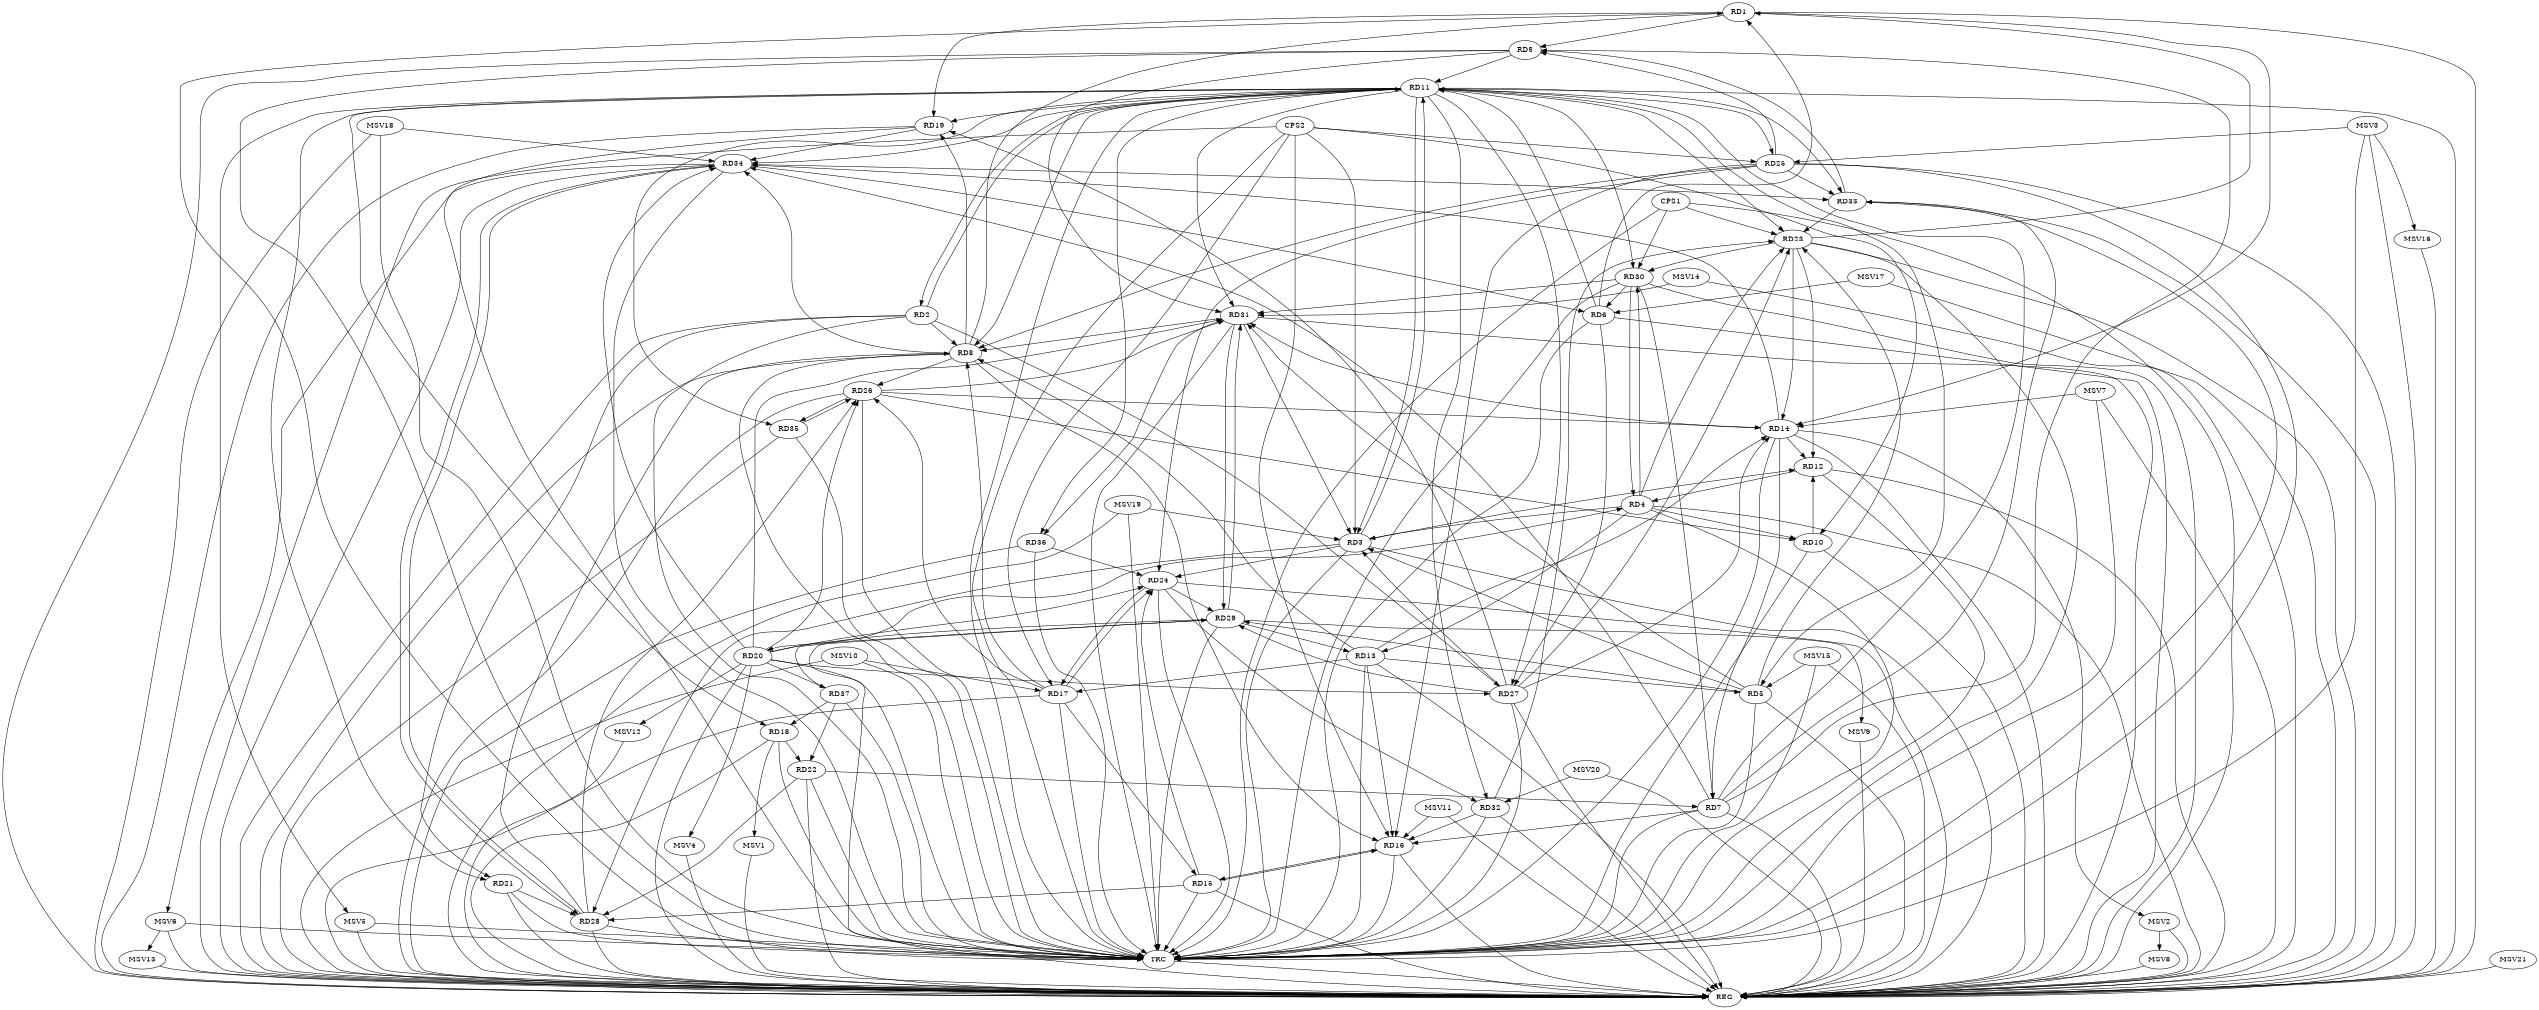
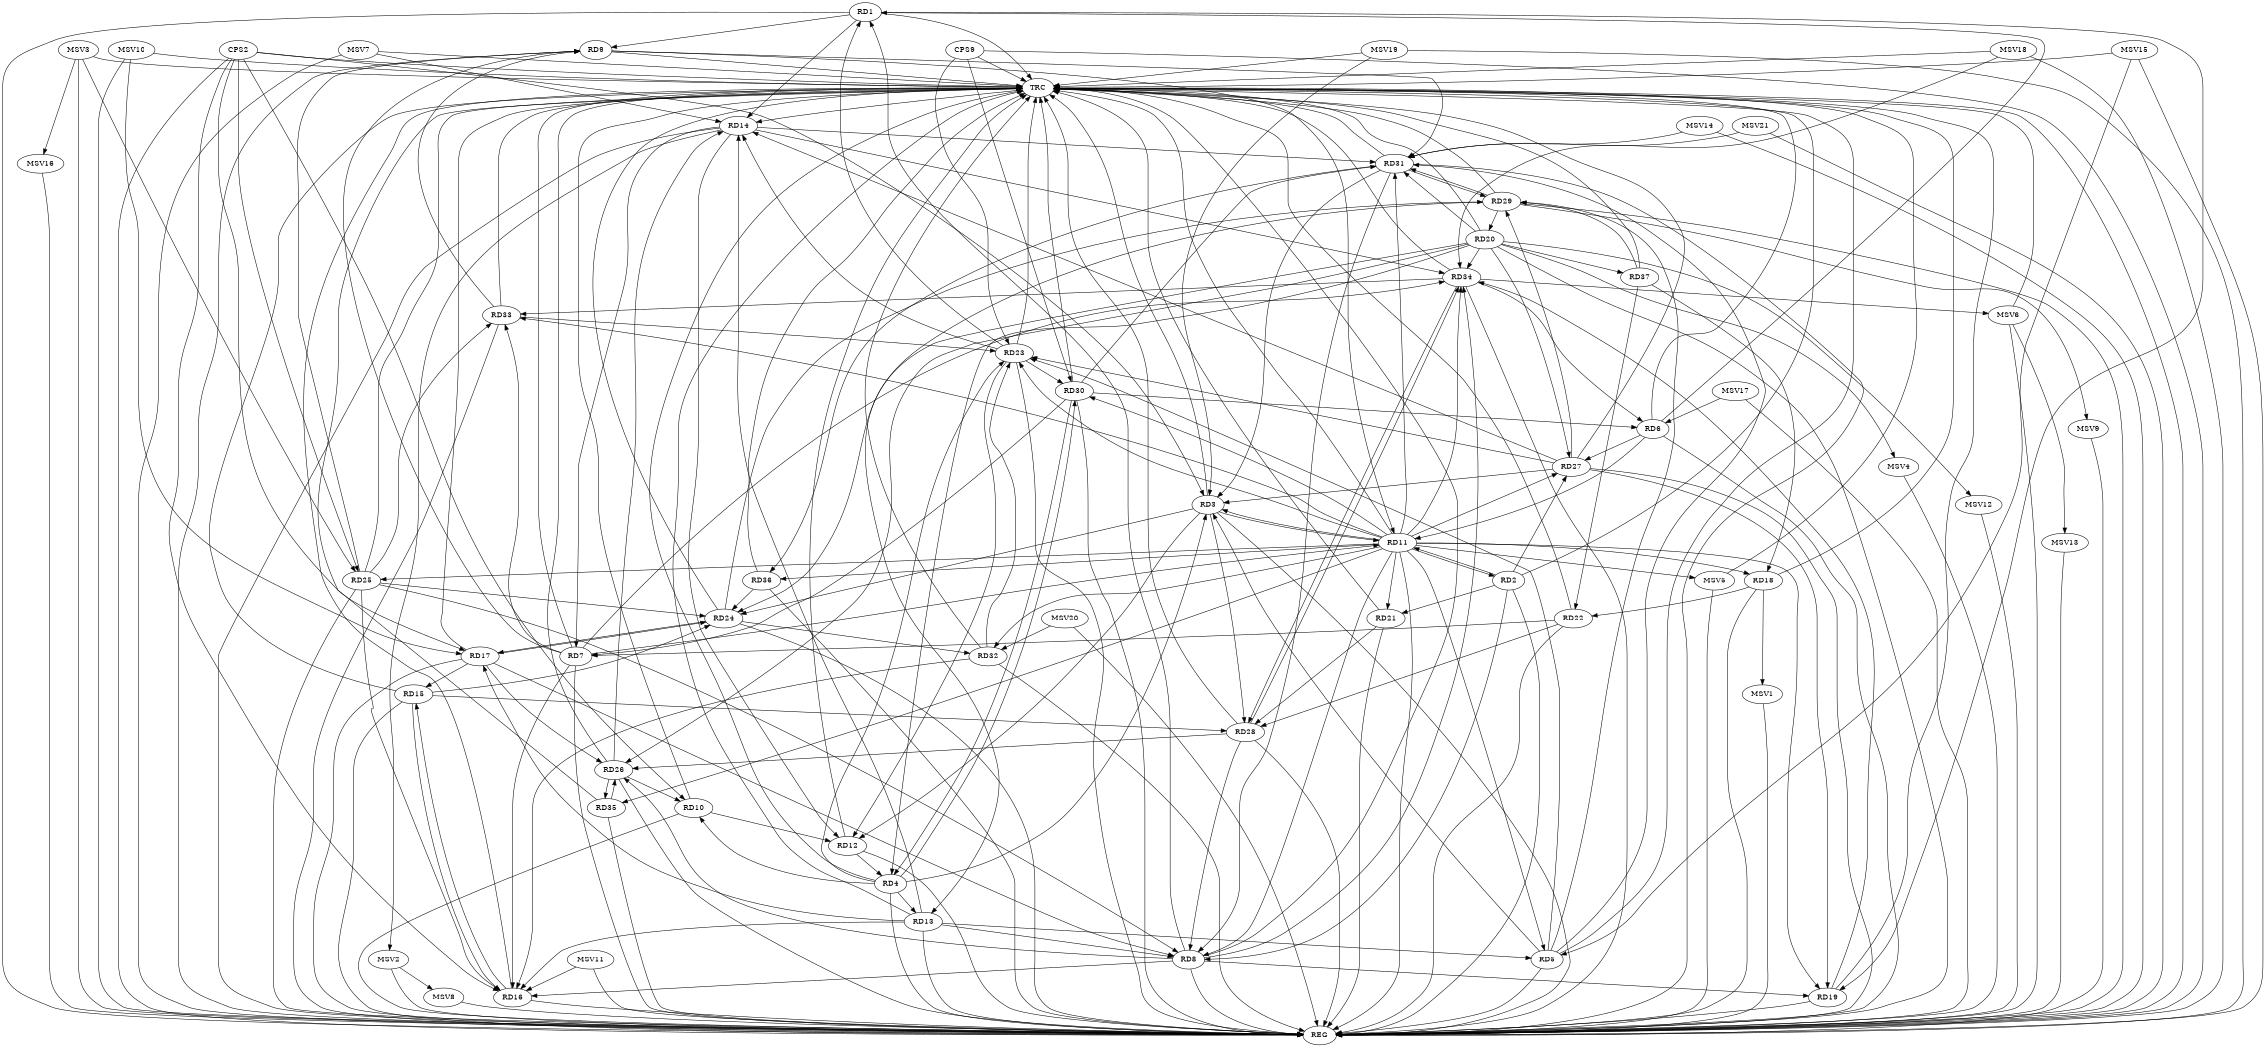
(1671, 202) -> (965, 50)
(1045, 376) -> (1576, 144)
(1566, 834) -> (892, 104)
